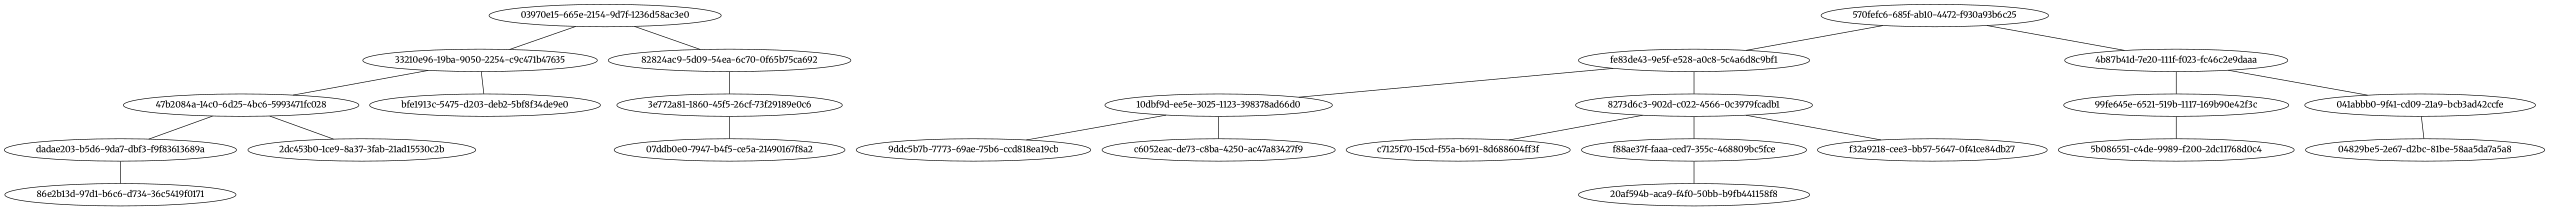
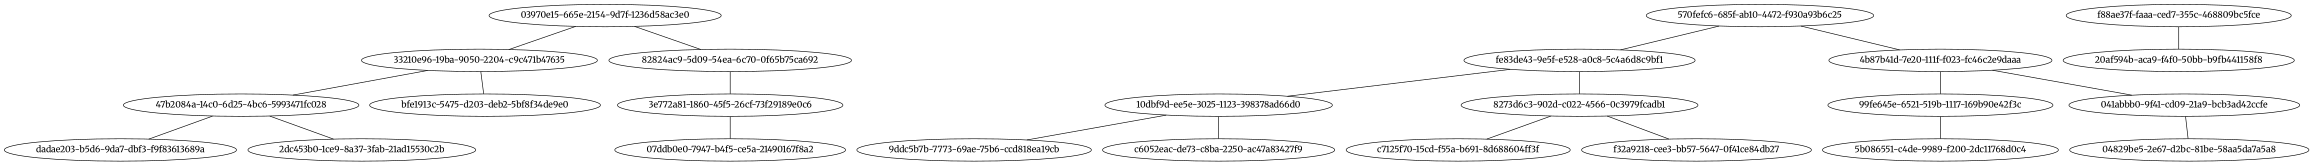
(480, 60) -> (479, 60)
(1694, 128) -> none
(1219, 150) -> (1219, 150)
(120, 195) -> none
